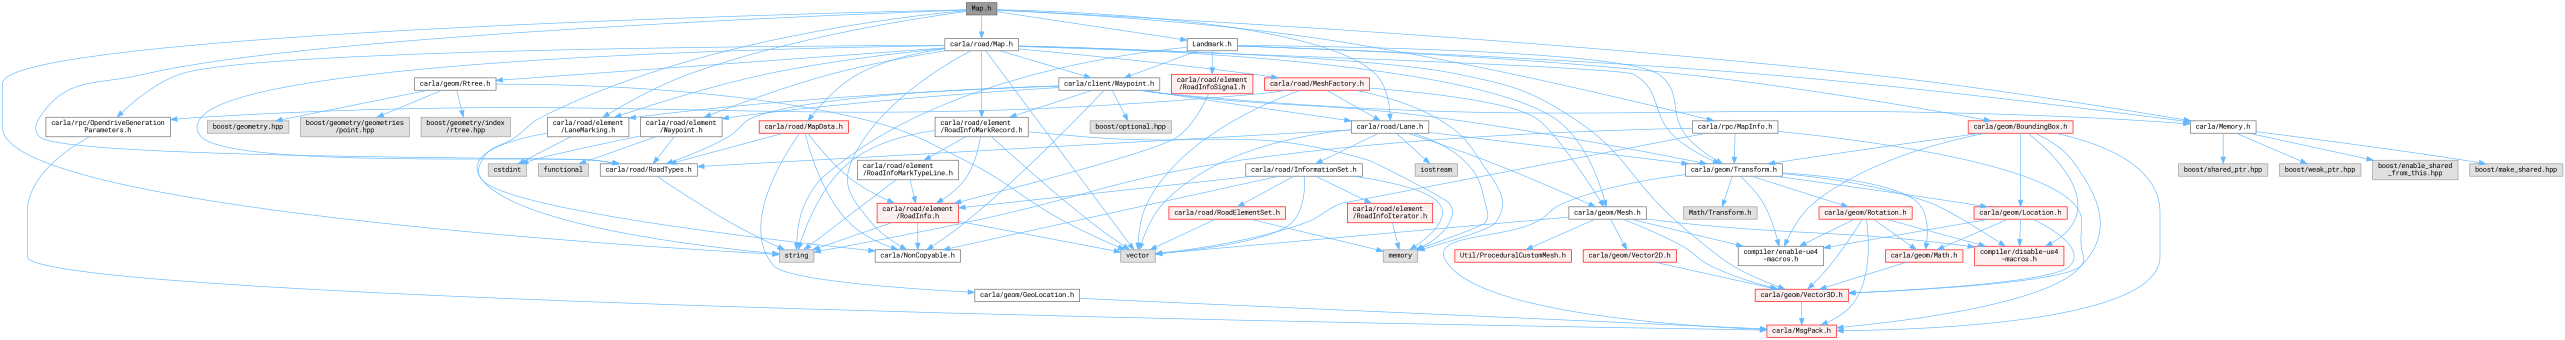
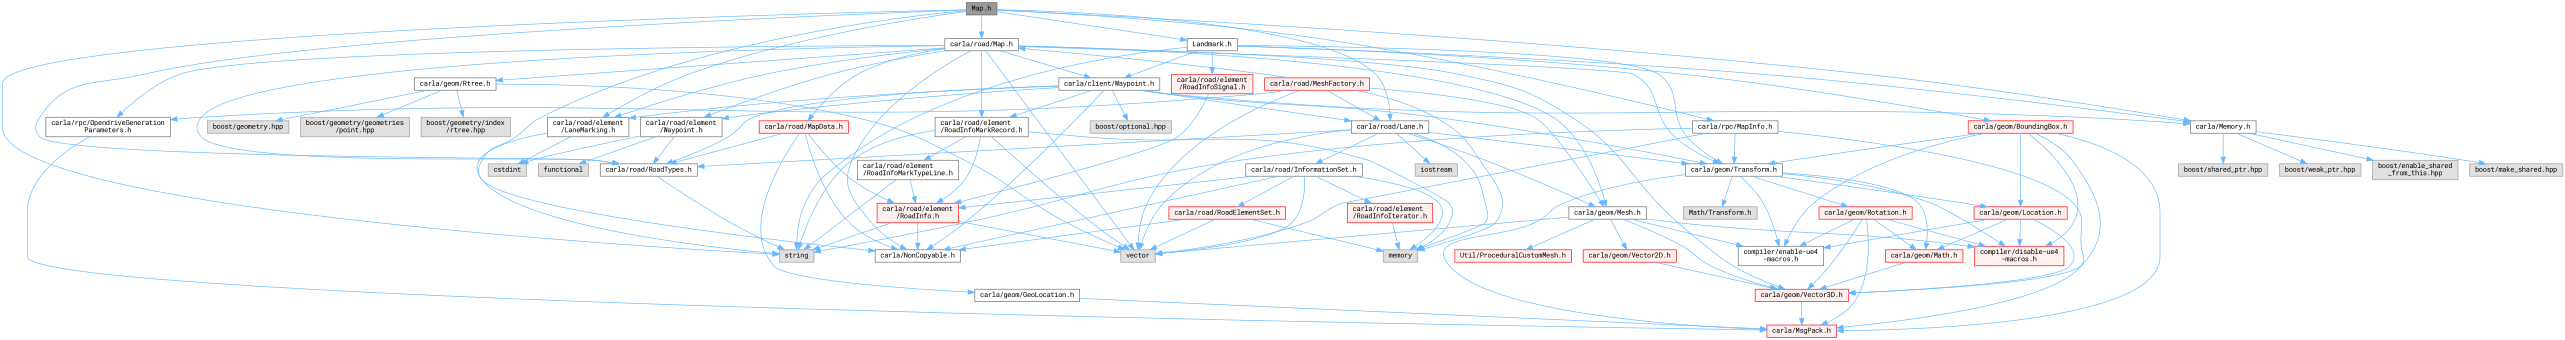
(1145, 62) -> (1151, 61)
none -> (1076, 234)
